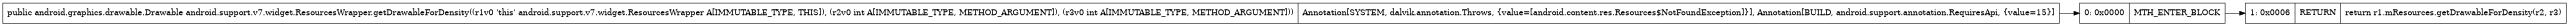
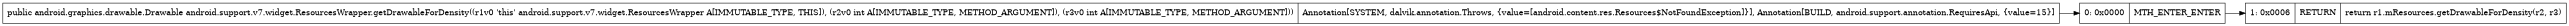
(2177, 13) -> (2177, 13)
